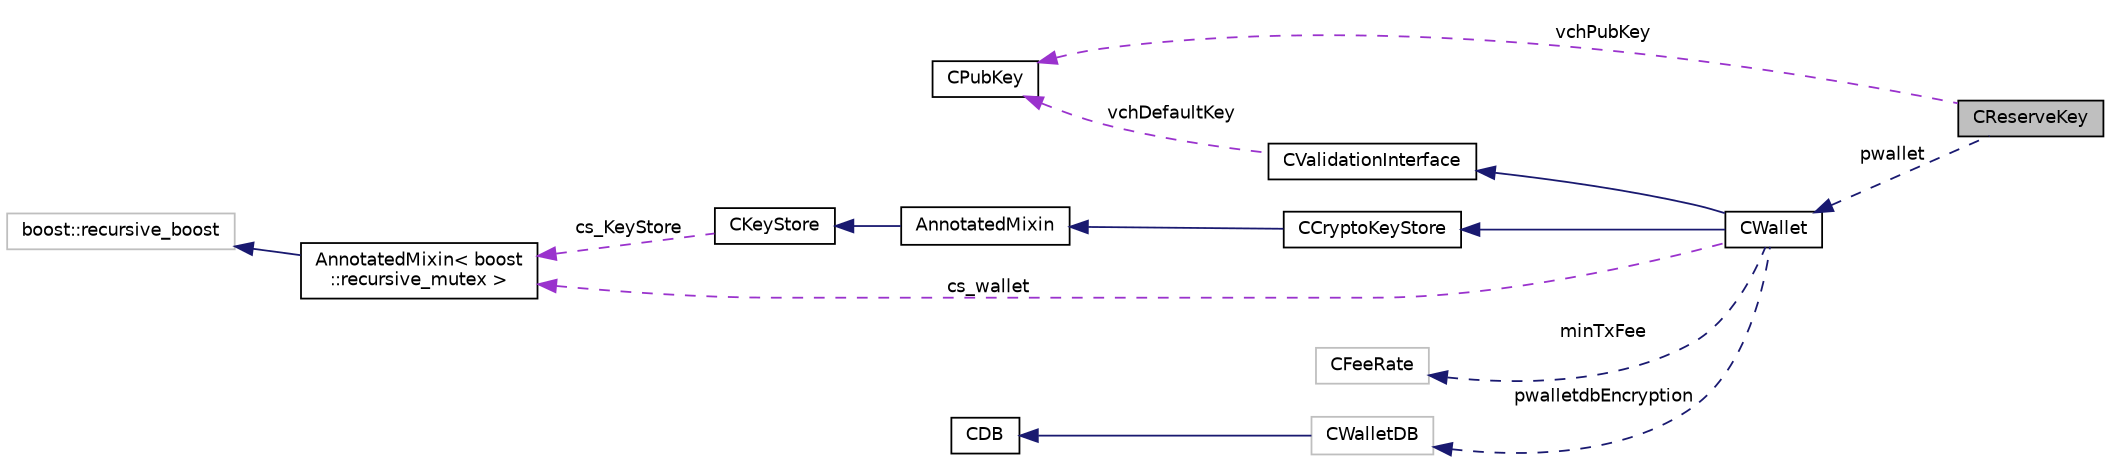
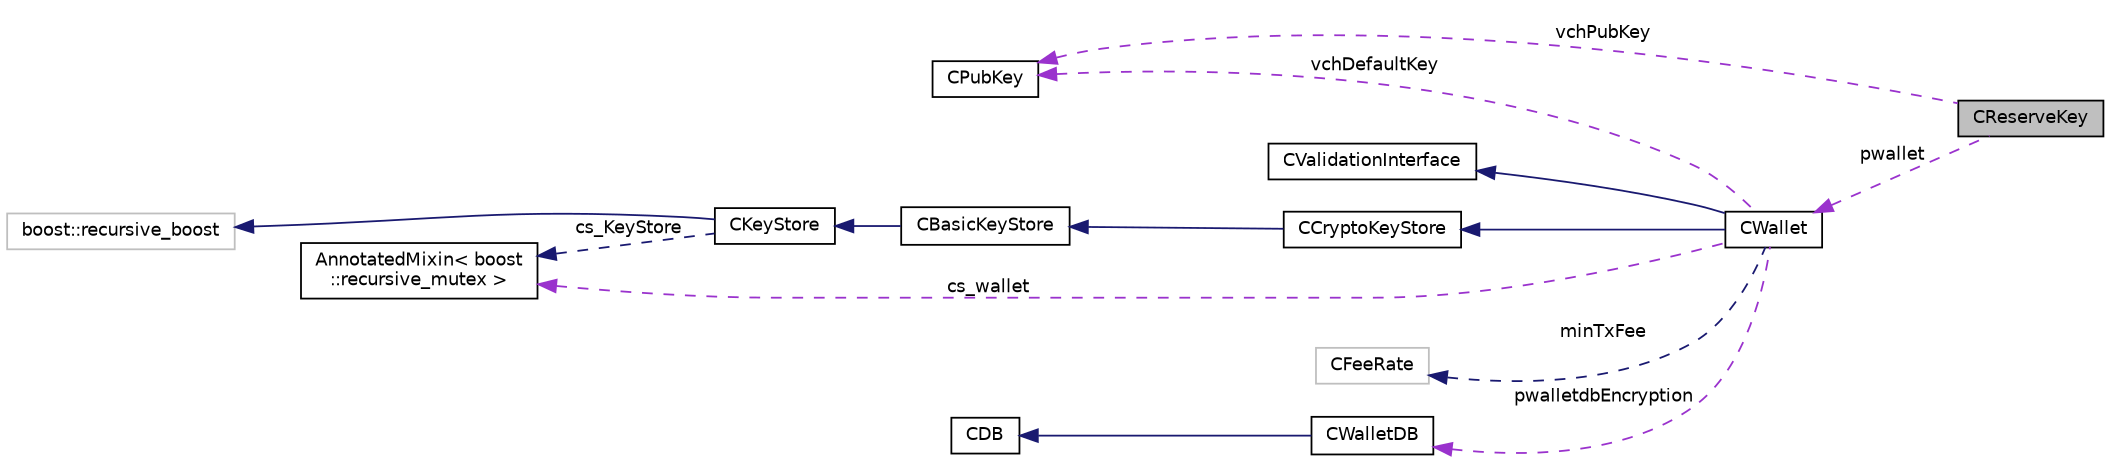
(1153, 135) -> (1420, 90)
(1910, 171) -> (1910, 171)
(985, 226) -> (985, 226)
(635, 244) -> (635, 244)
(277, 252) -> (484, 215)
(1664, 424) -> (1664, 424)
(1372, 436) -> (1372, 436)
